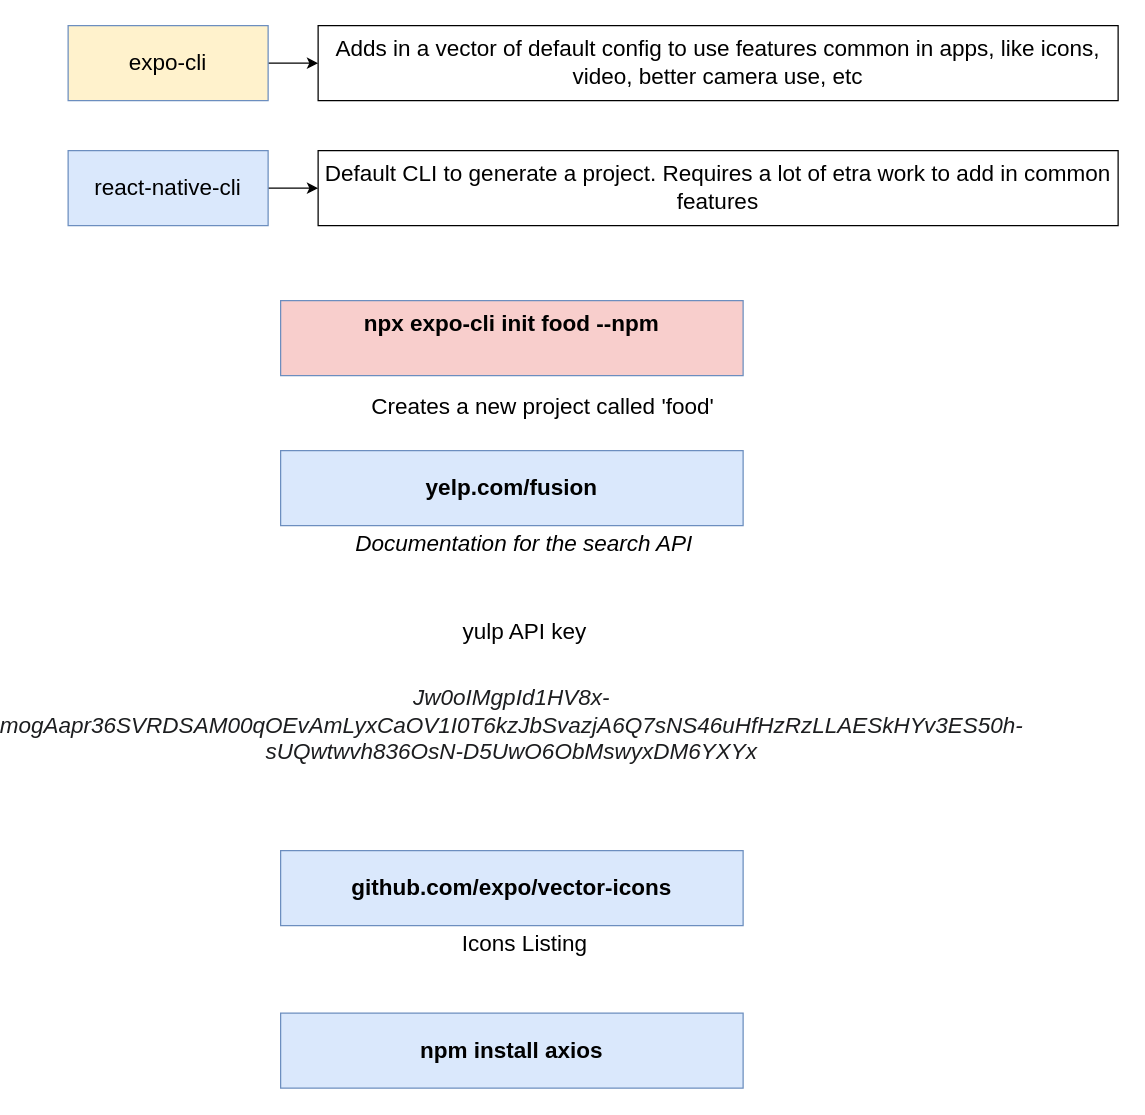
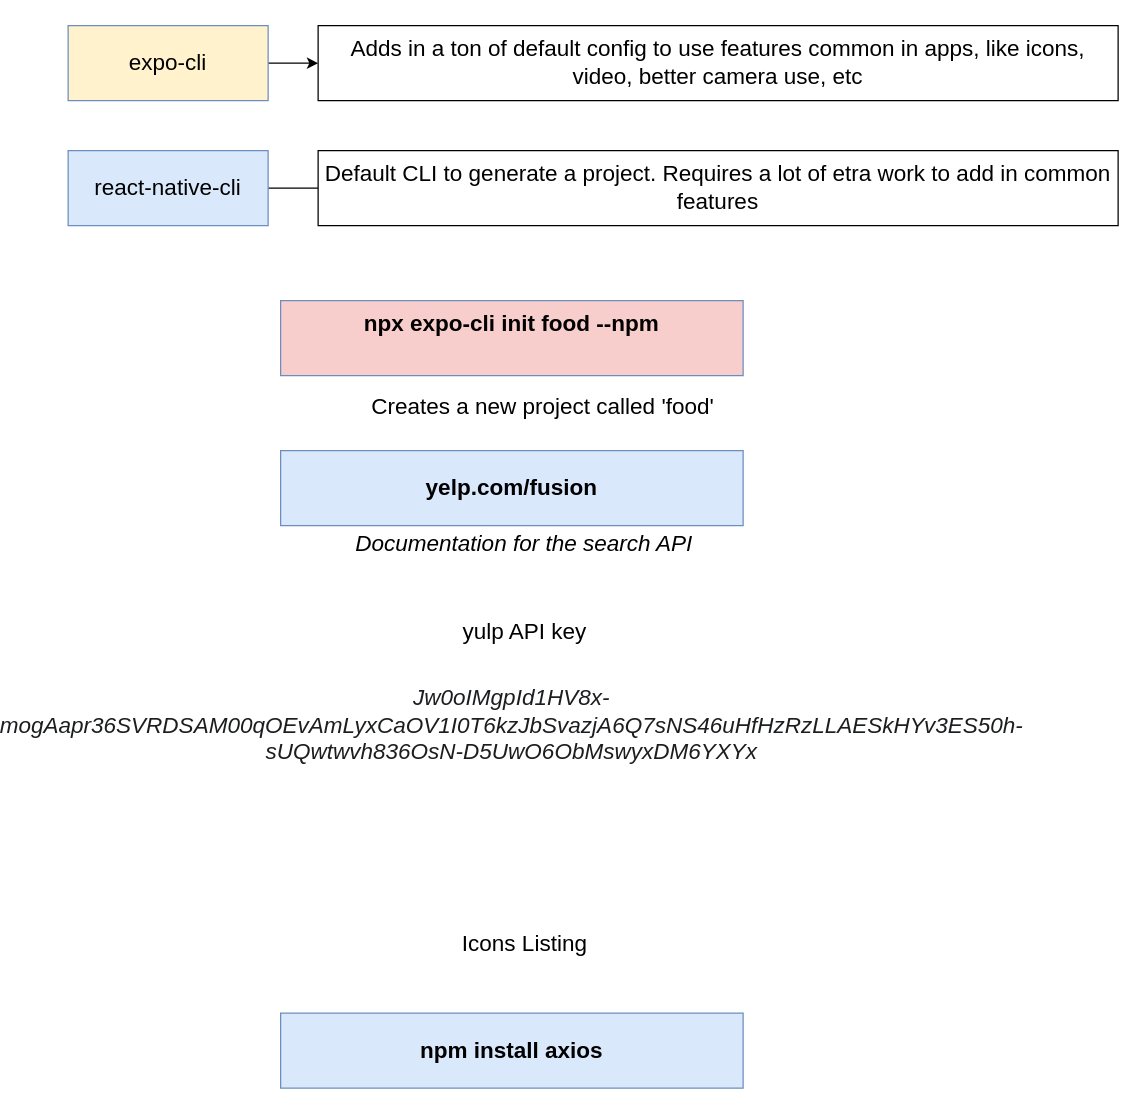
(718, 63) -> (718, 63)
(308, 188) -> (311, 188)
(512, 888) -> none
